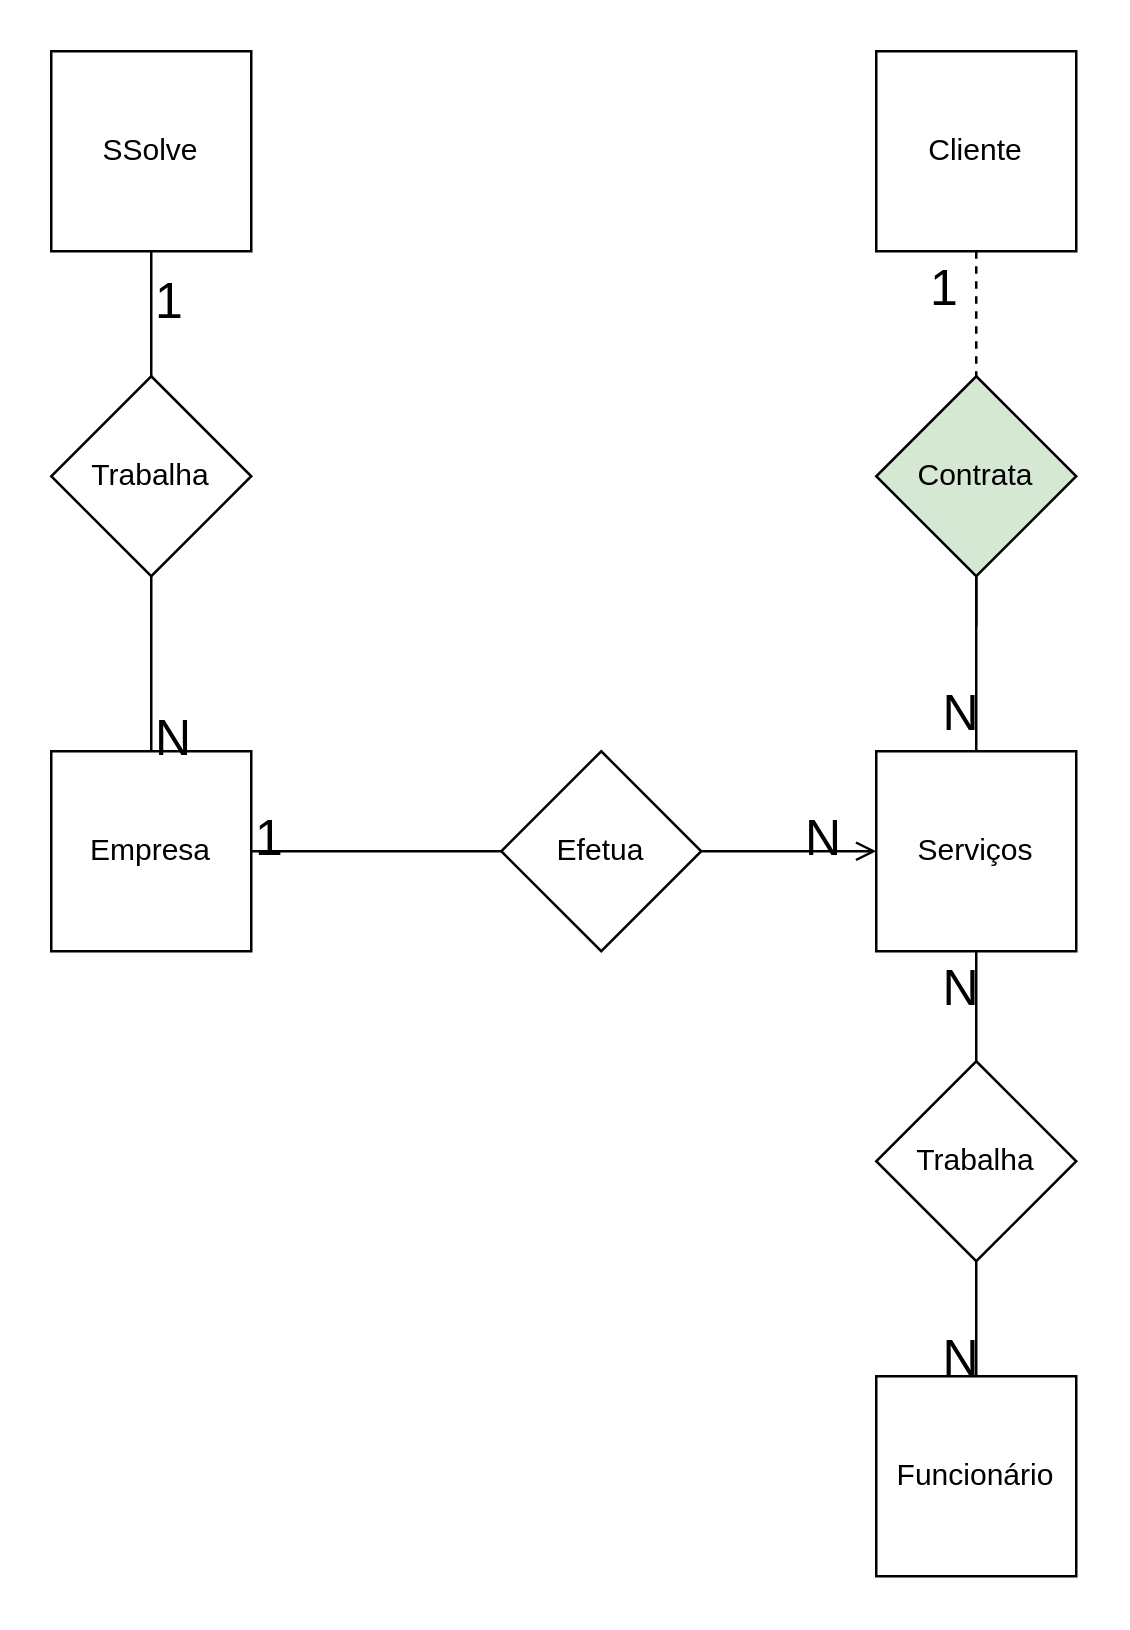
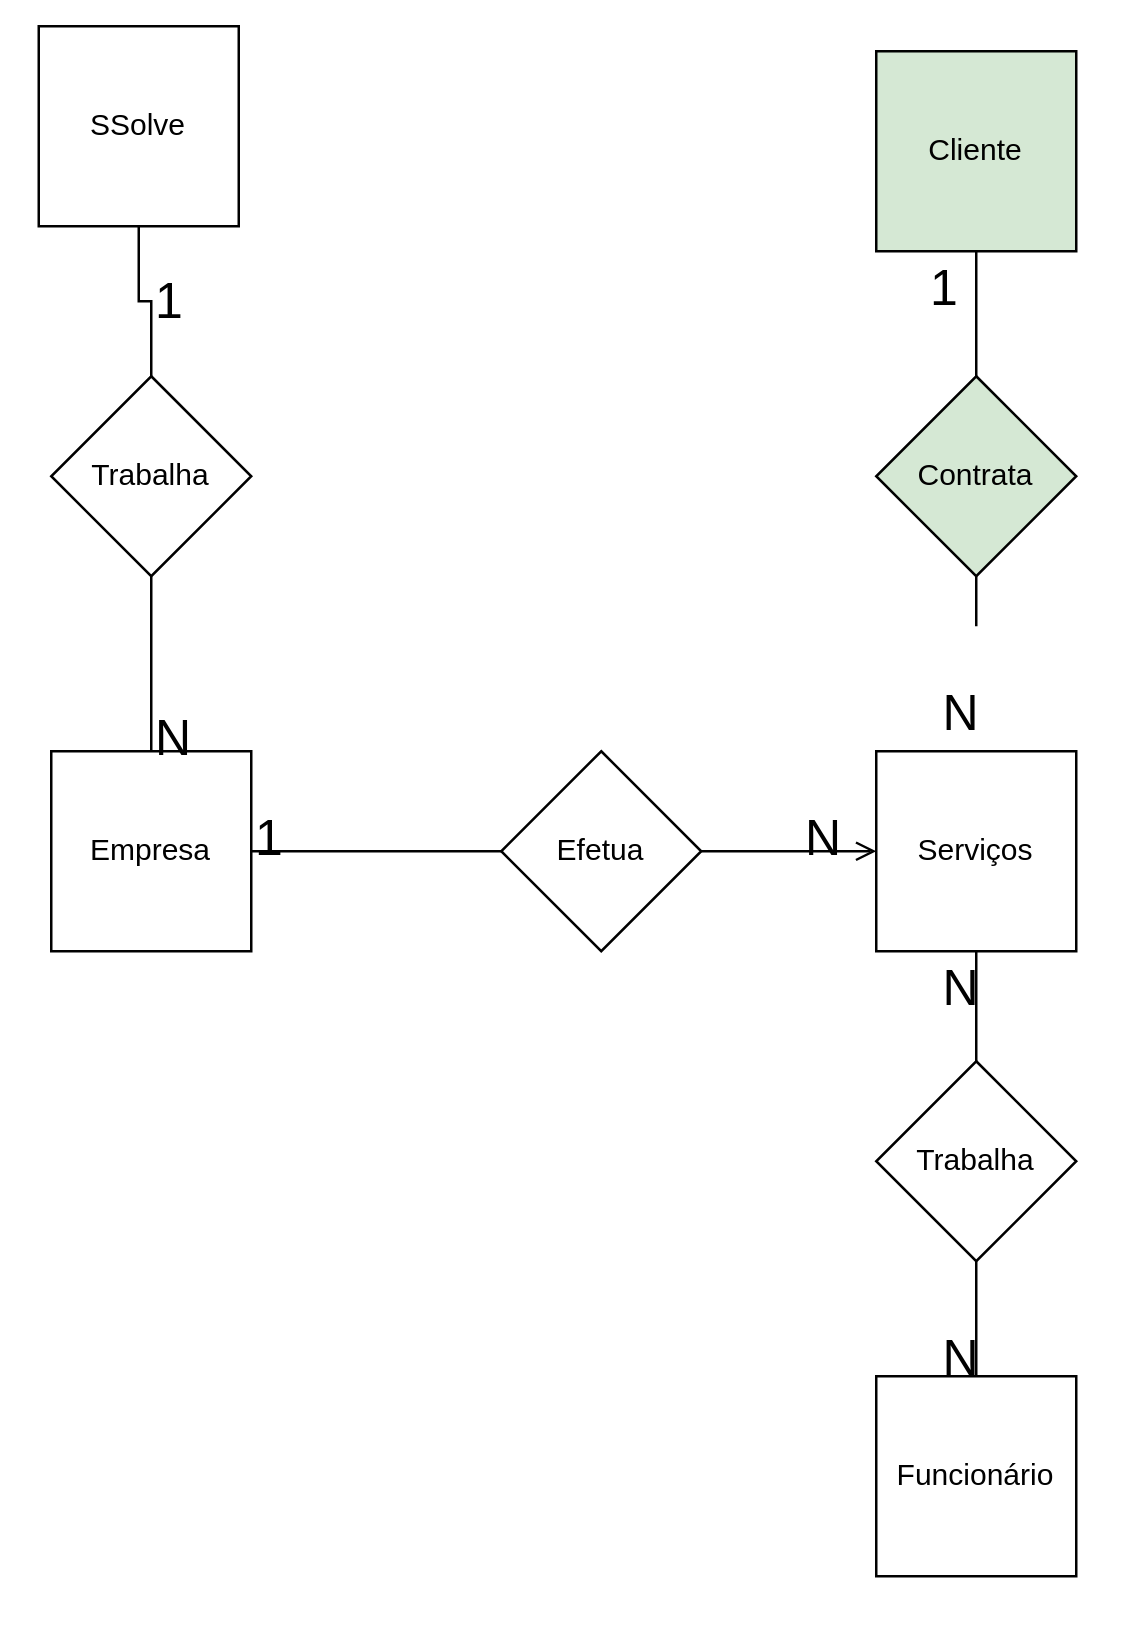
(151, 151) -> (139, 126)
(976, 151) -> (976, 151)
(976, 312) -> (976, 312)
(976, 689) -> none
